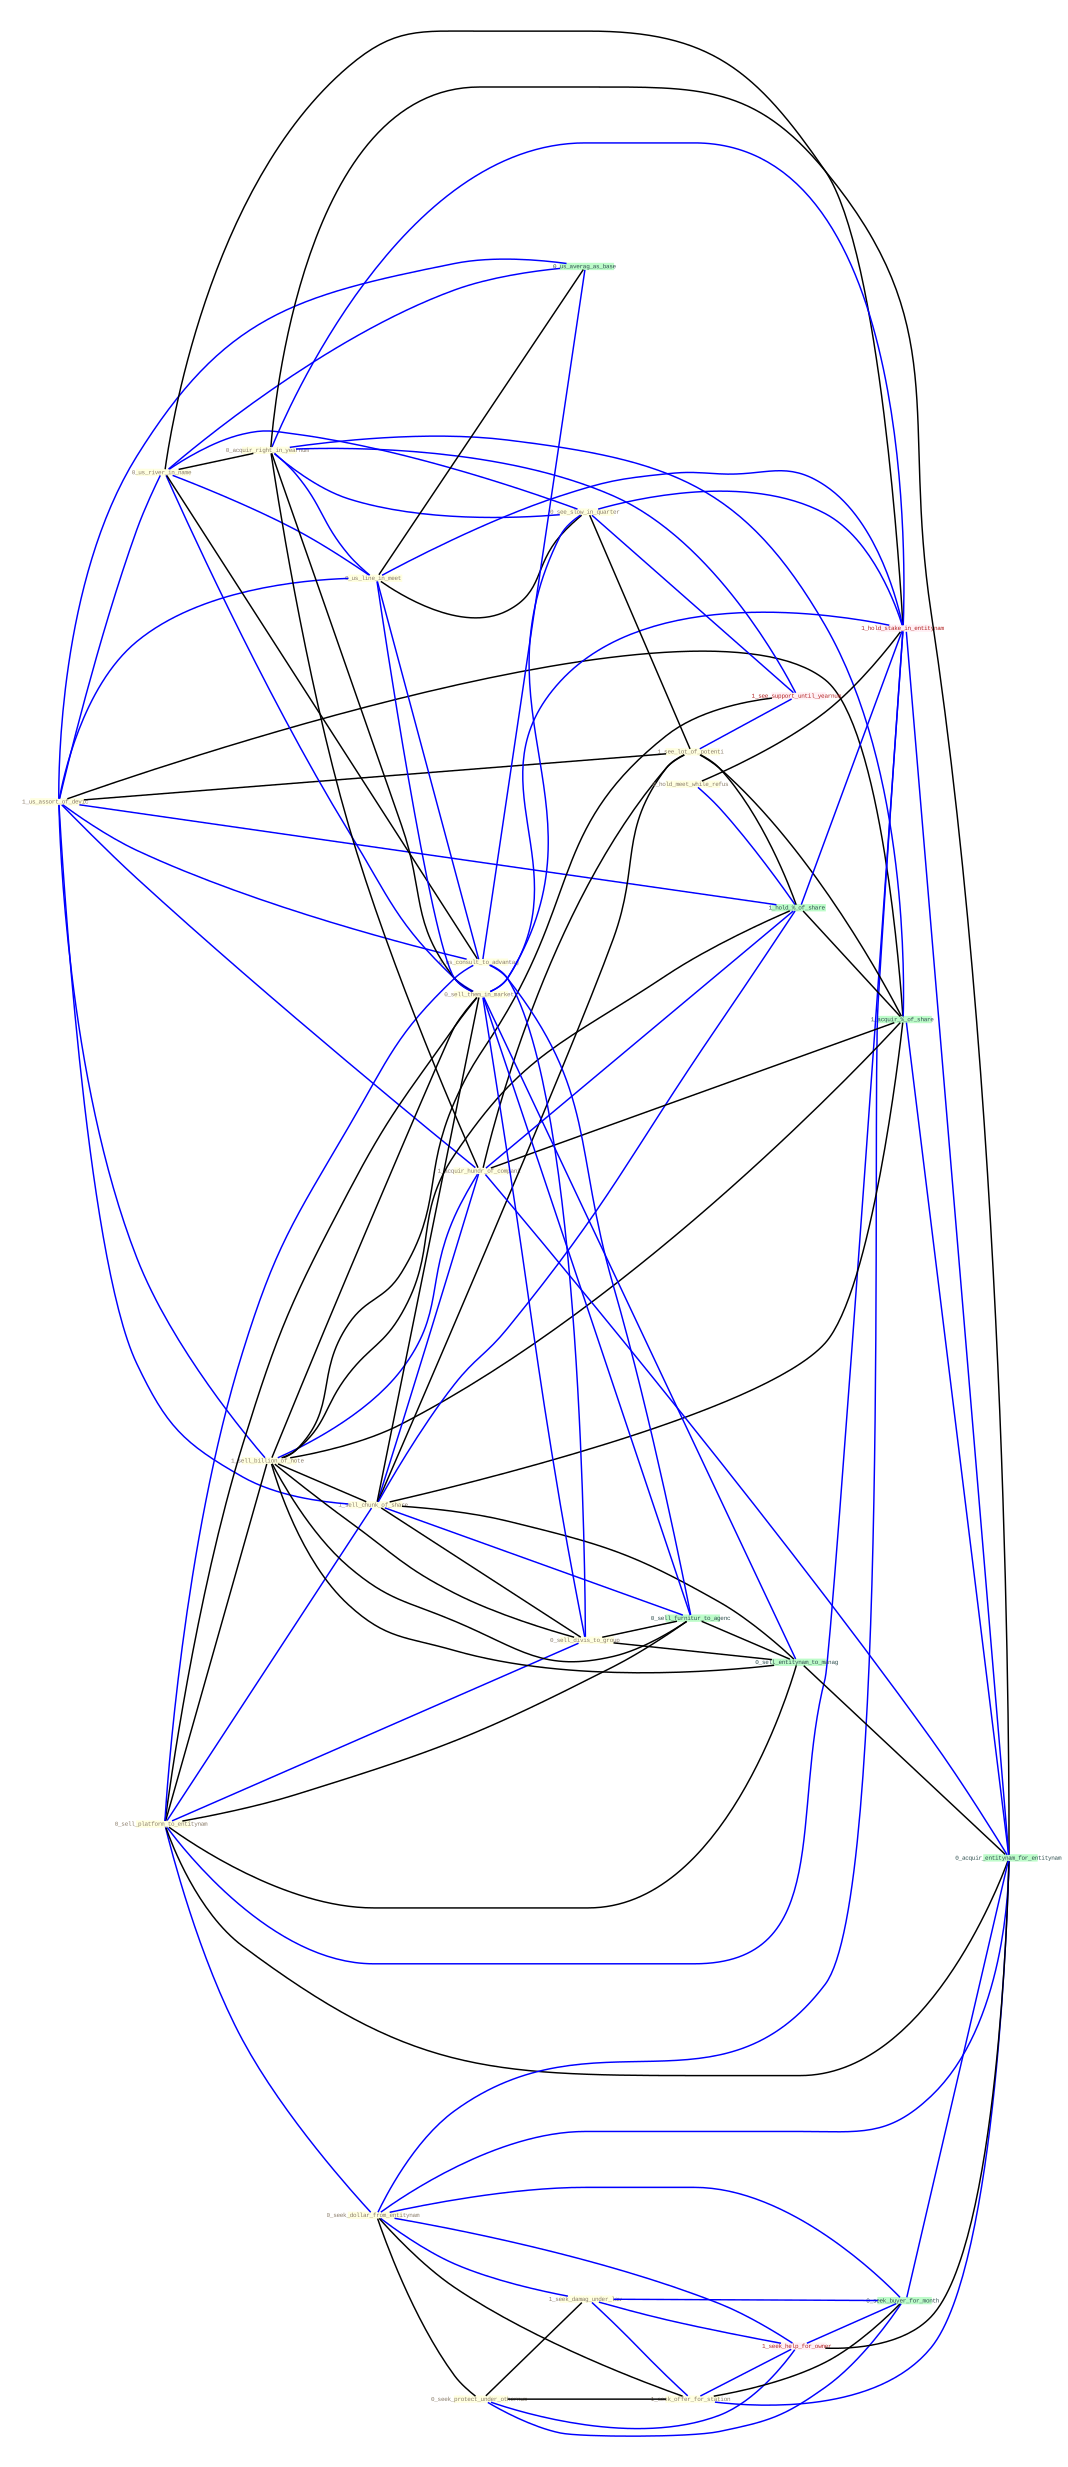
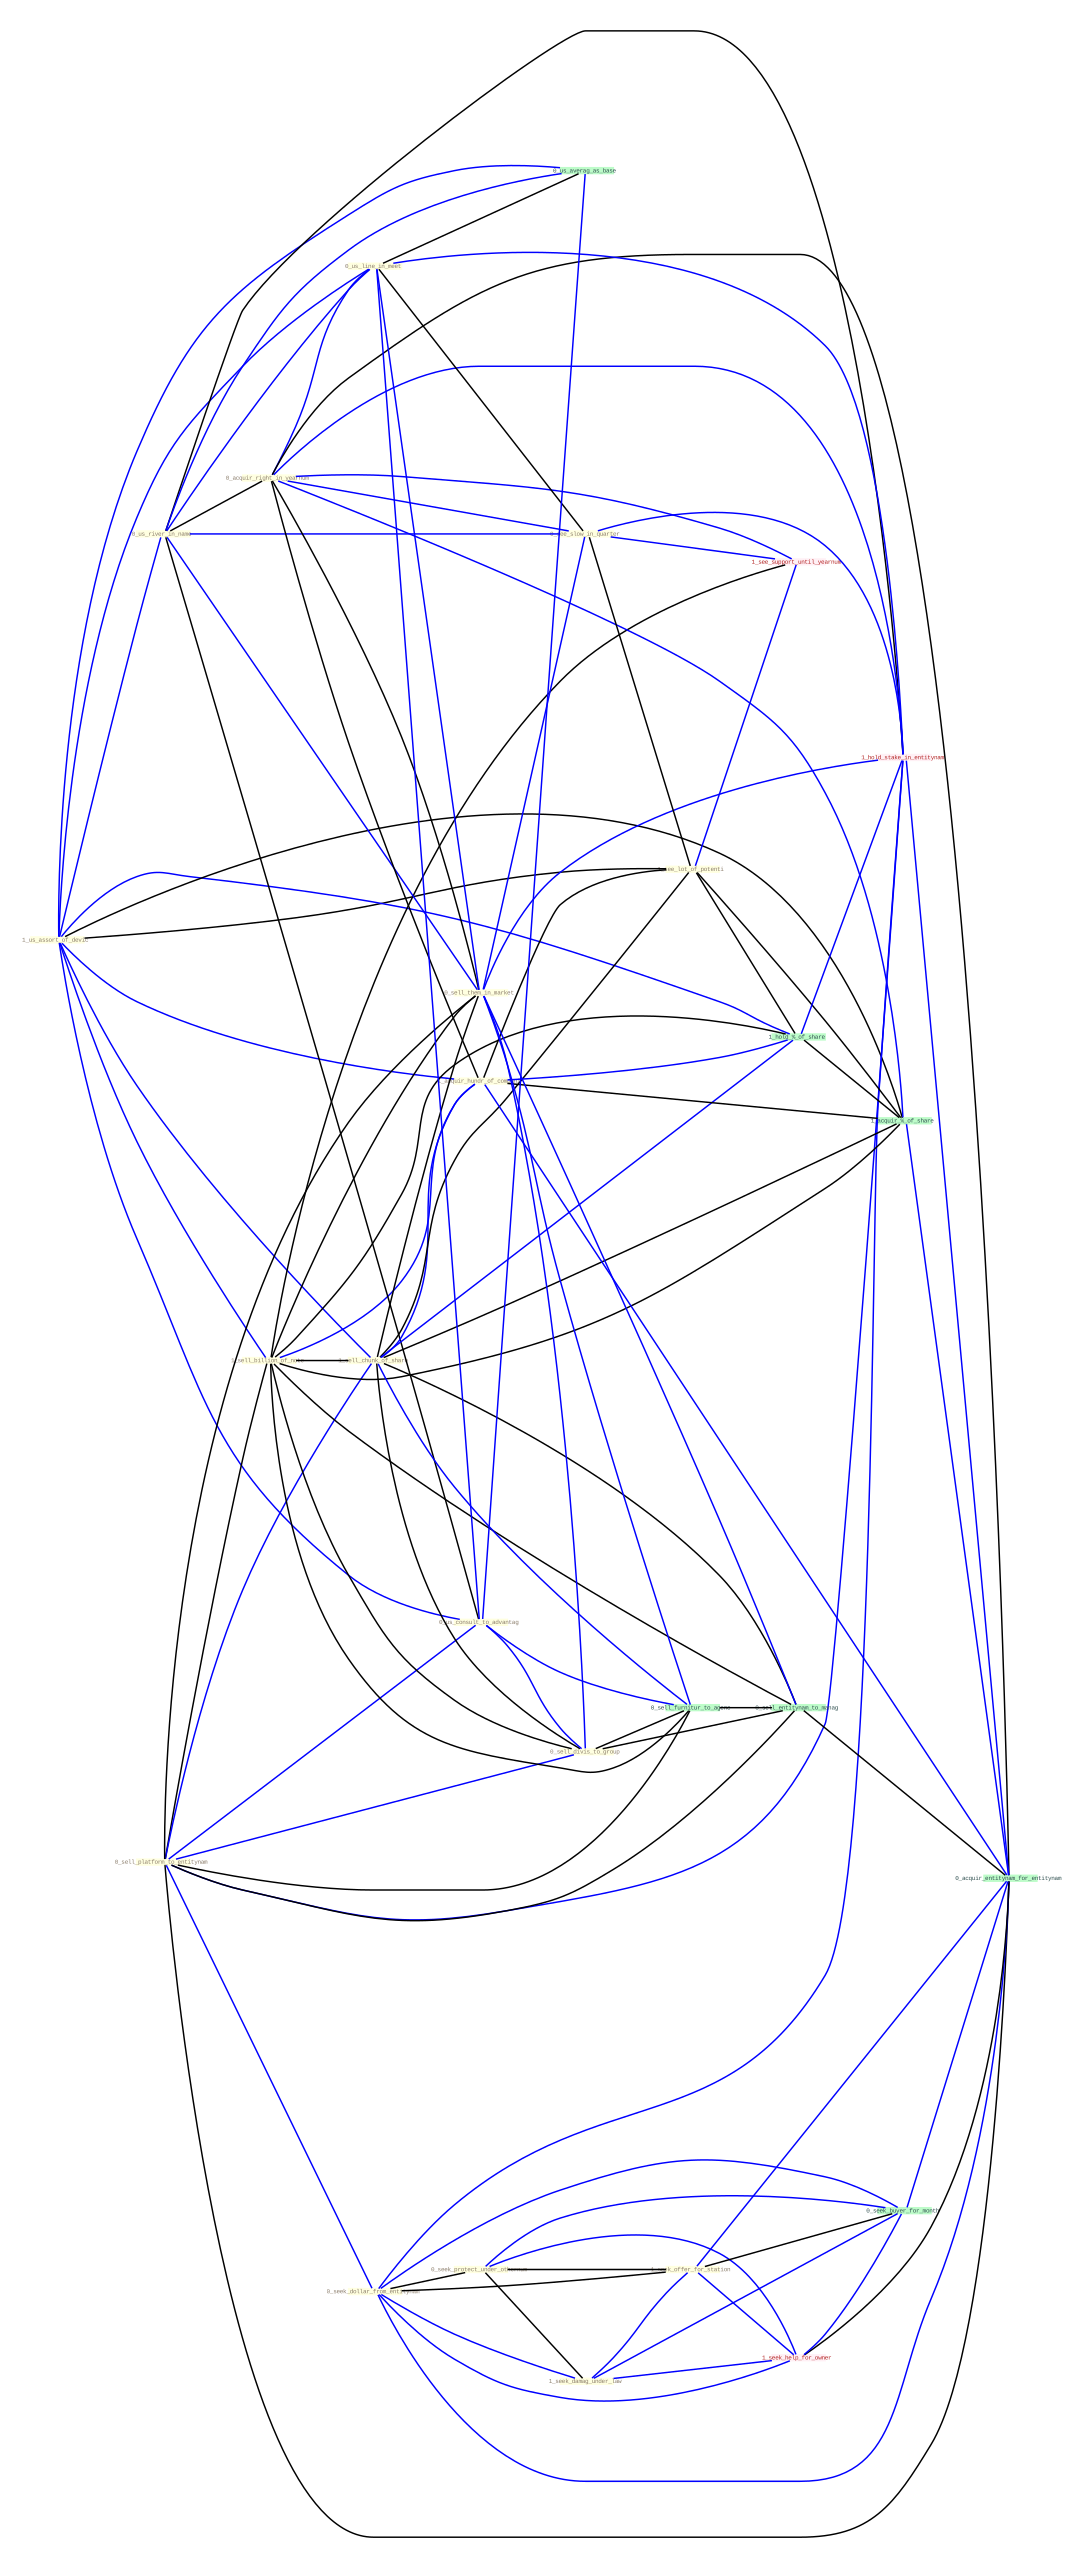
(693, 784) -> none
